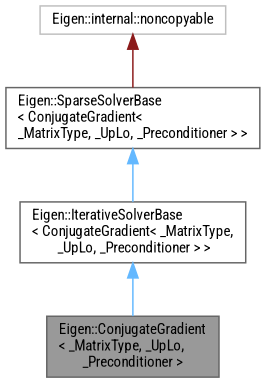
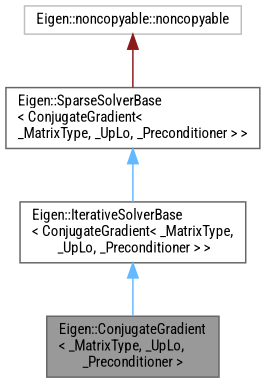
(133, 20) -> (133, 20)
